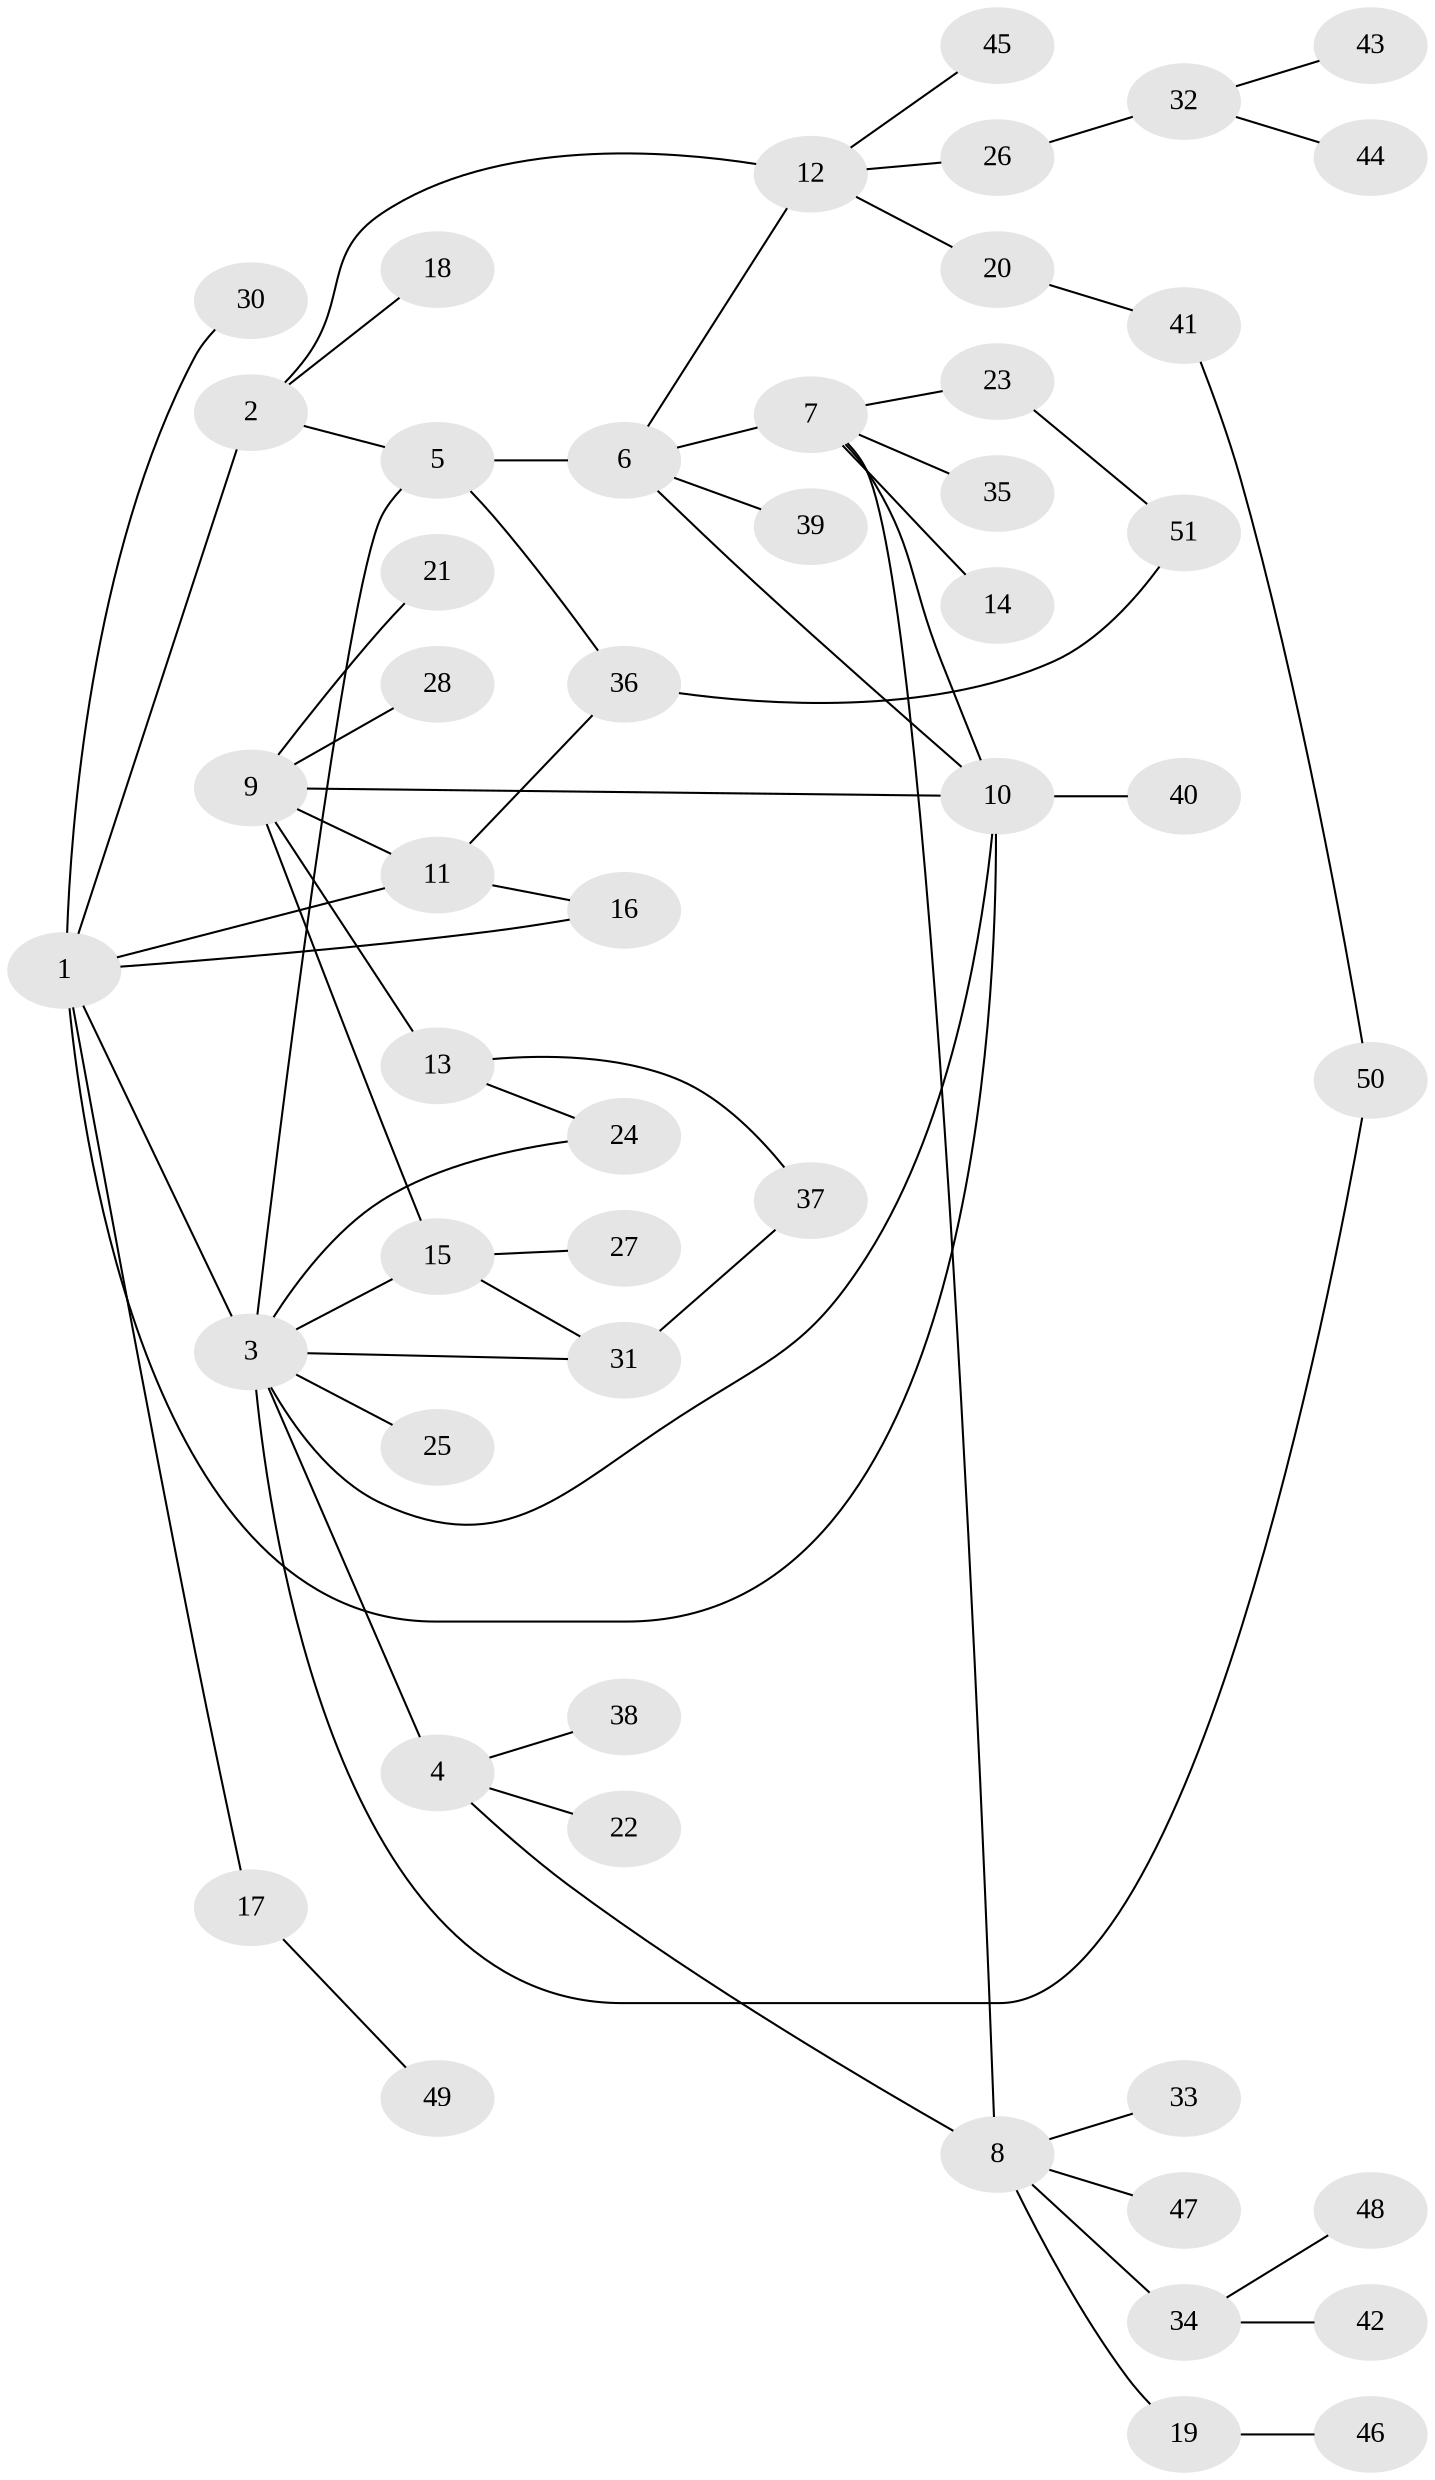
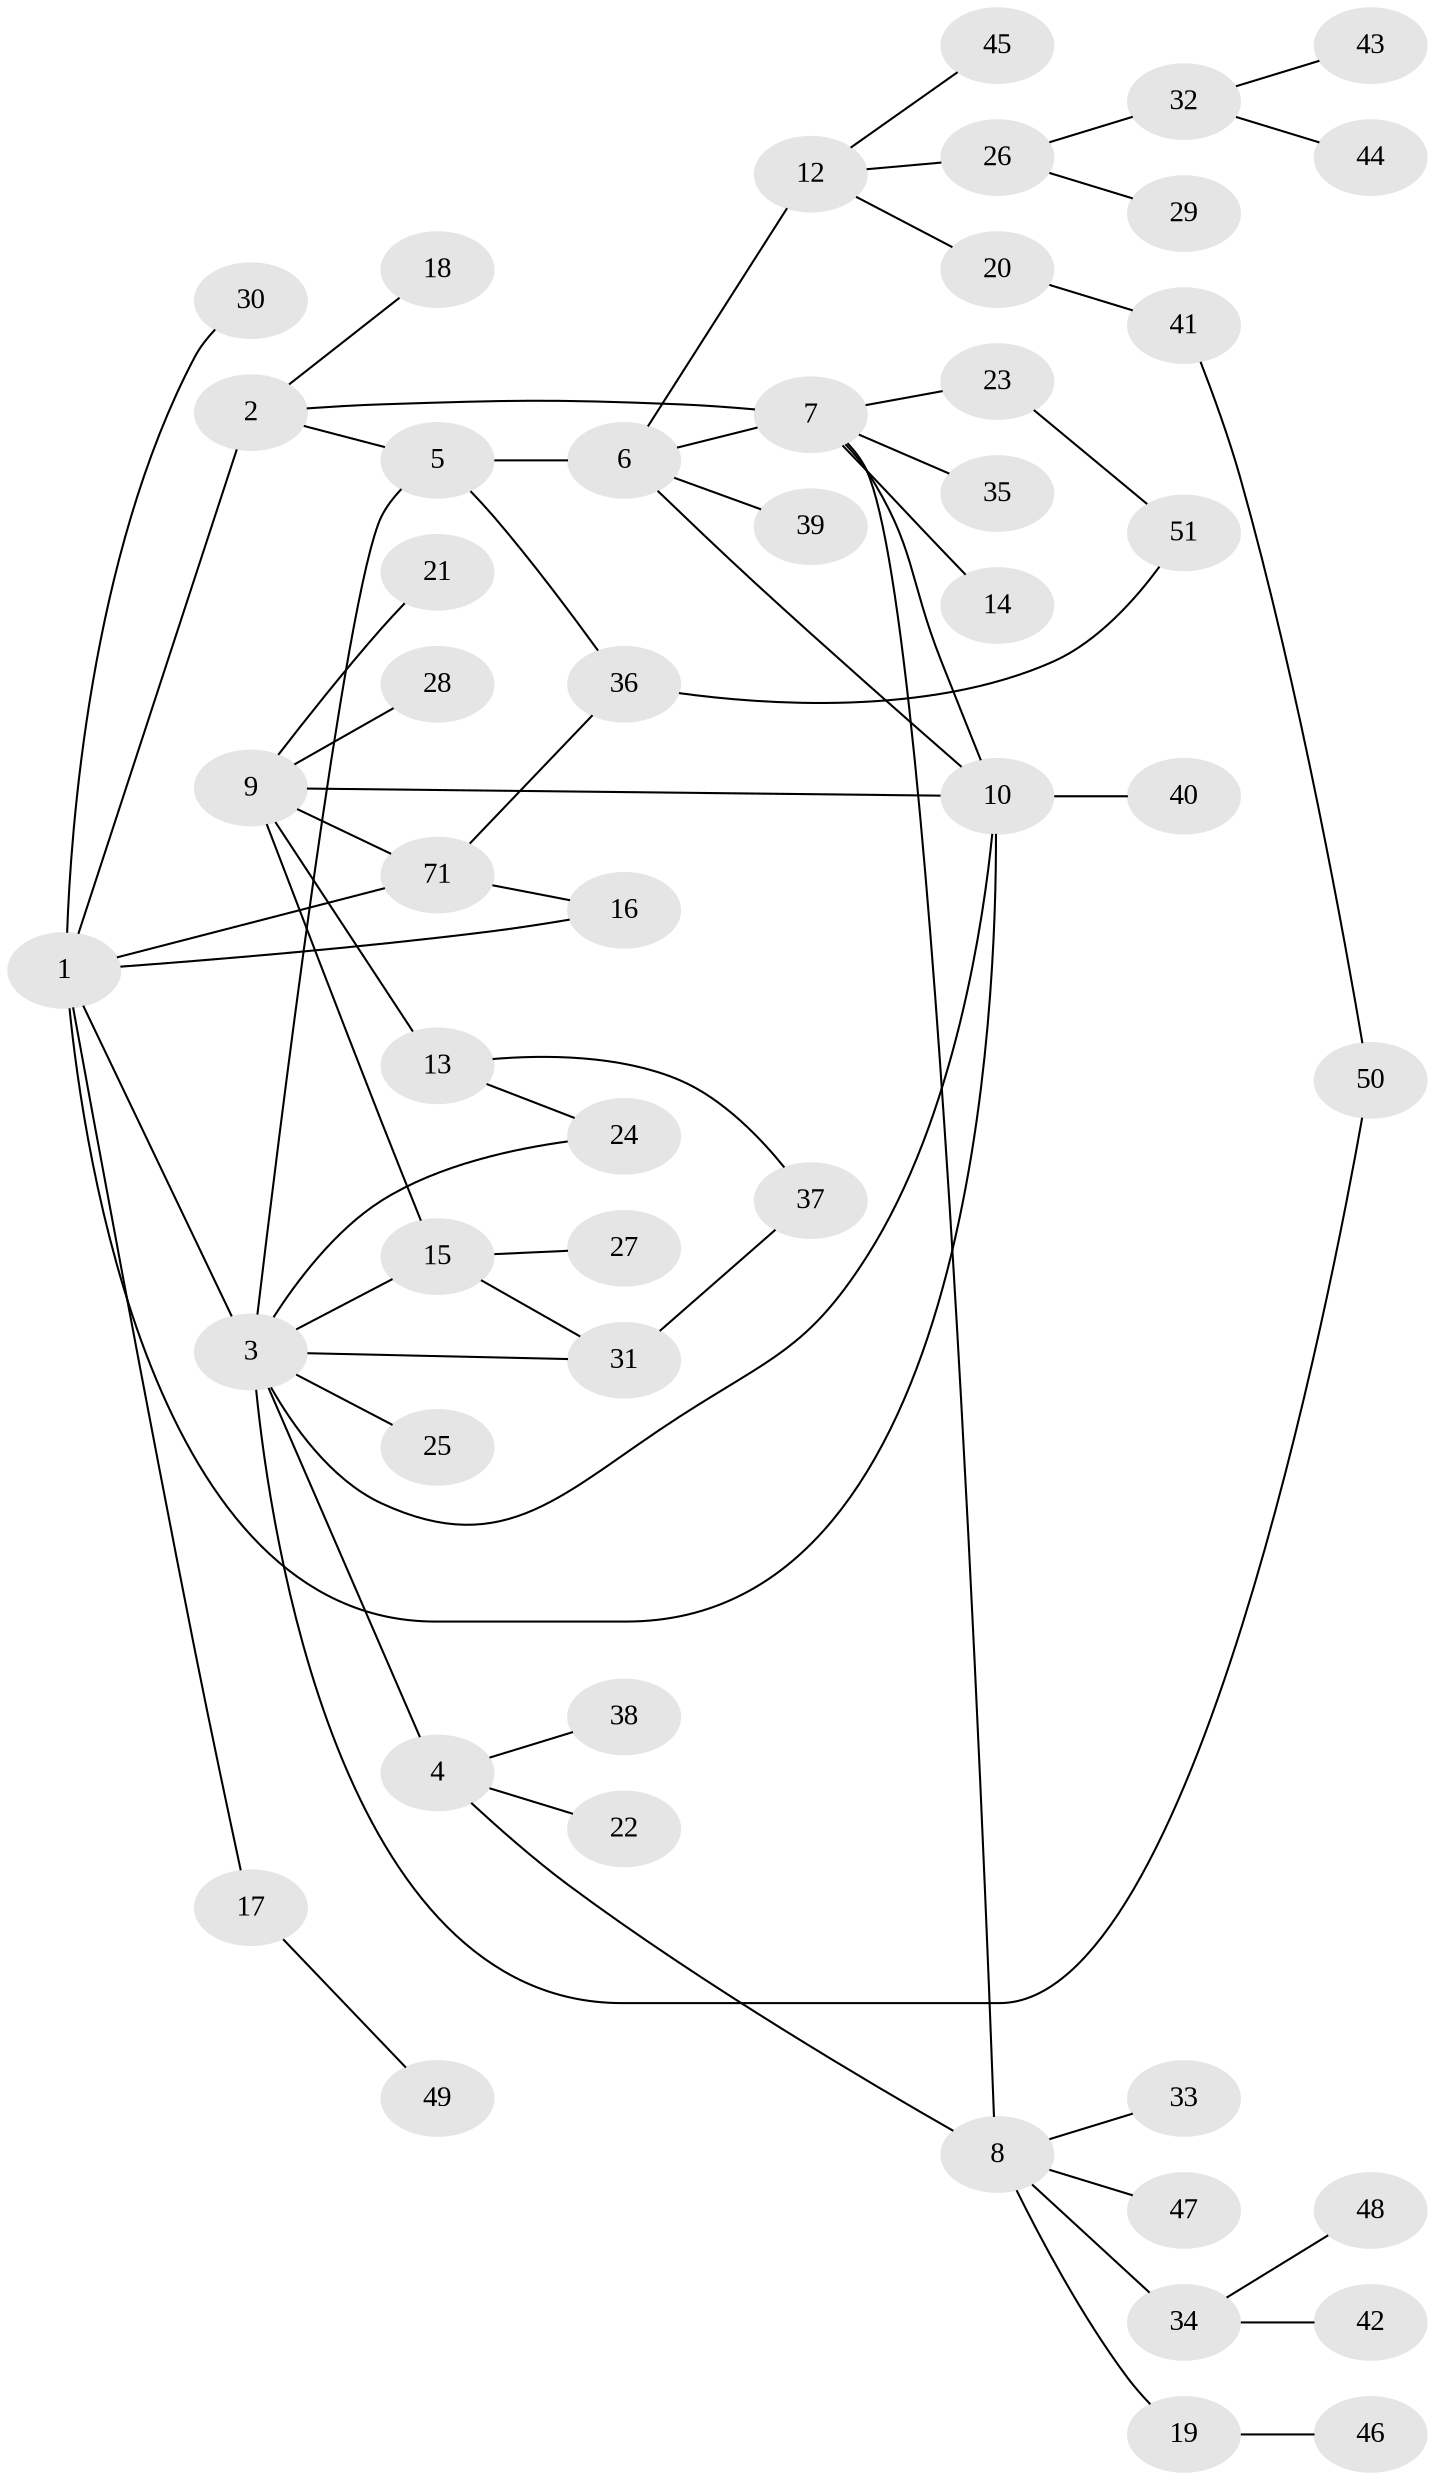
(466, 175) -> (531, 401)
none -> (1184, 214)
(438, 875) -> (438, 875)
